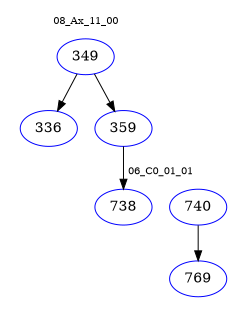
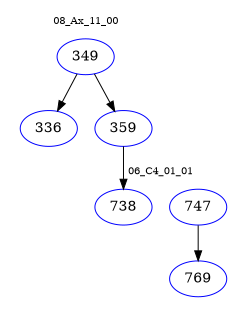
(161, 172) -> (161, 172)
(198, 207) -> (198, 207)
